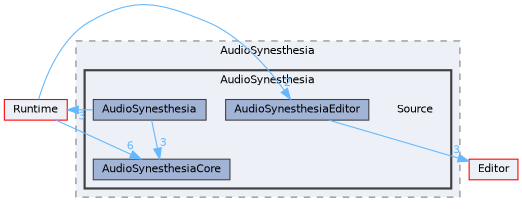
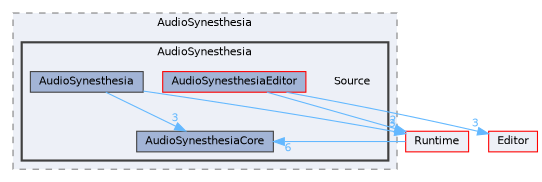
(153, 5) -> (331, 110)
(297, 110) -> (234, 82)
